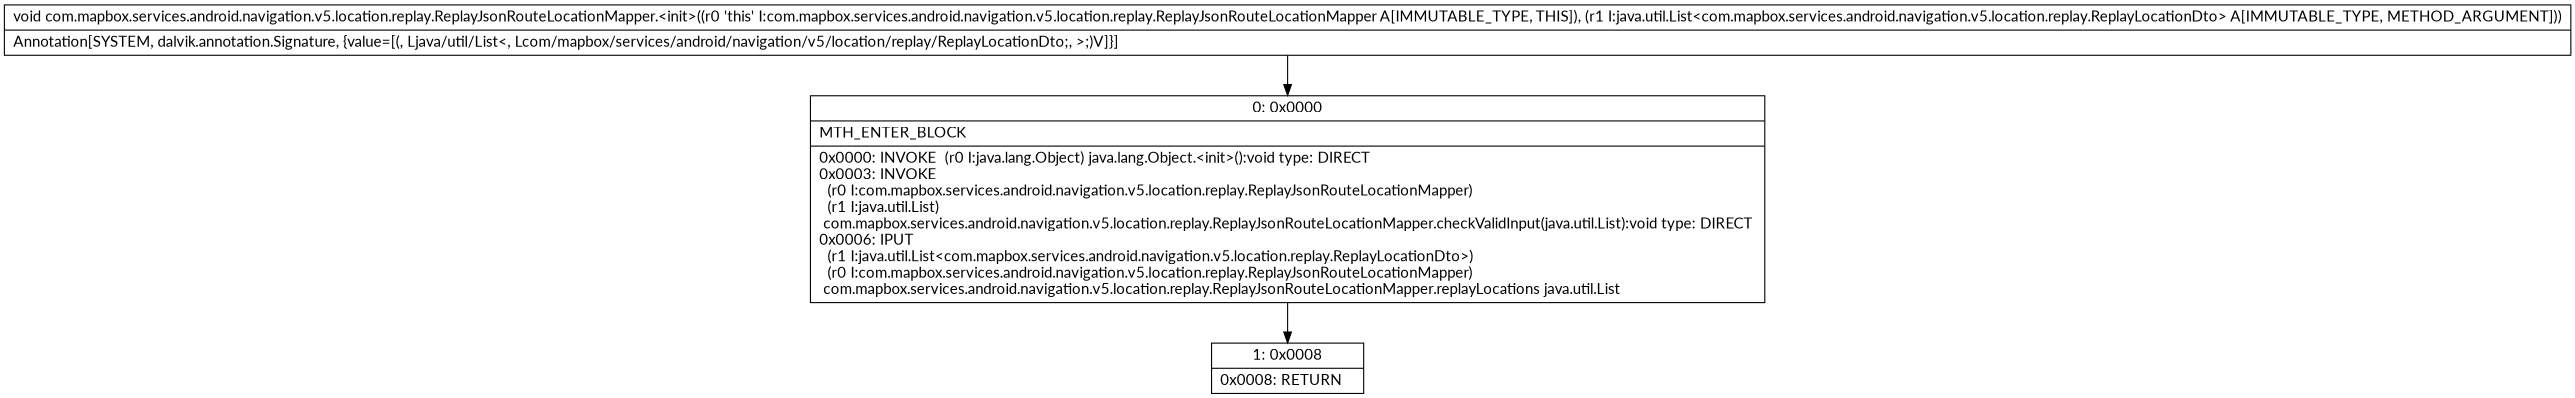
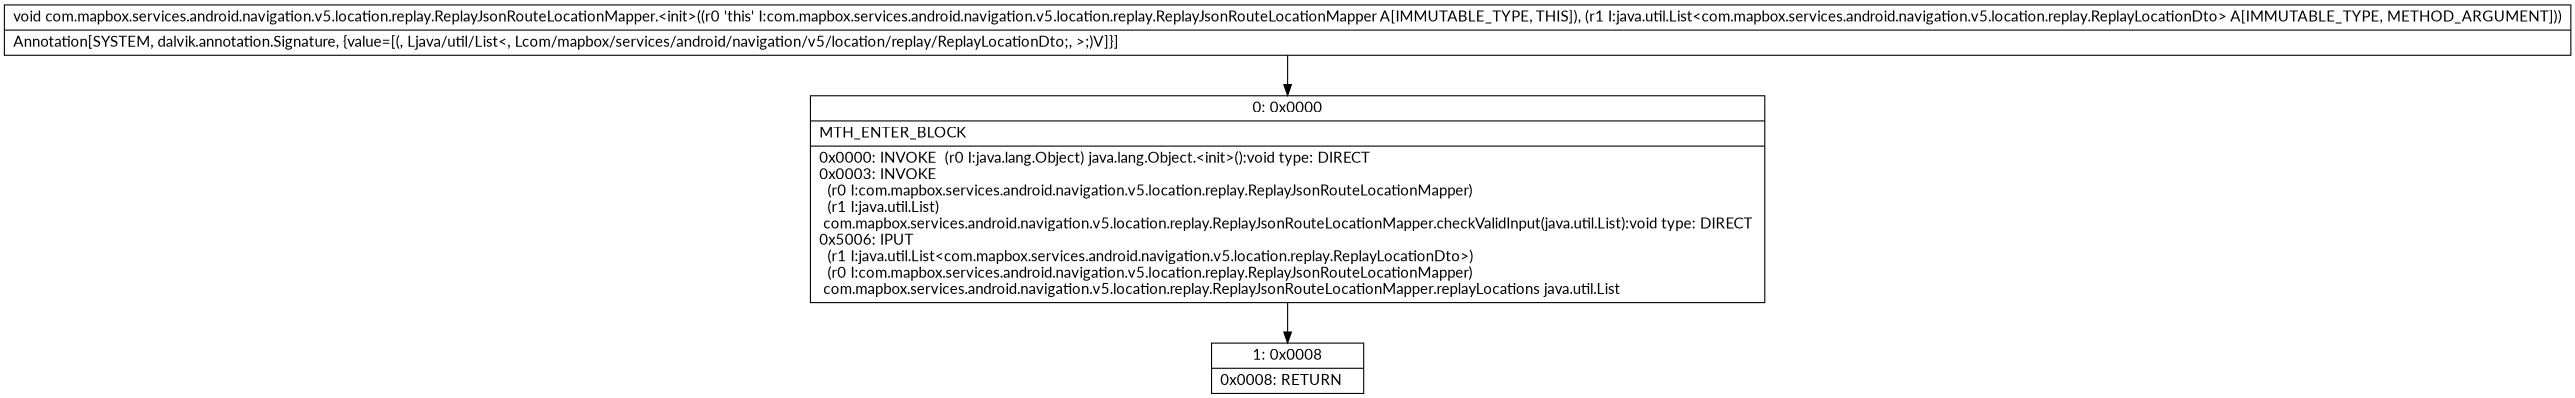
(871, 240) -> (871, 240)
